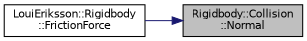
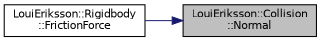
(243, 21) -> (250, 21)
